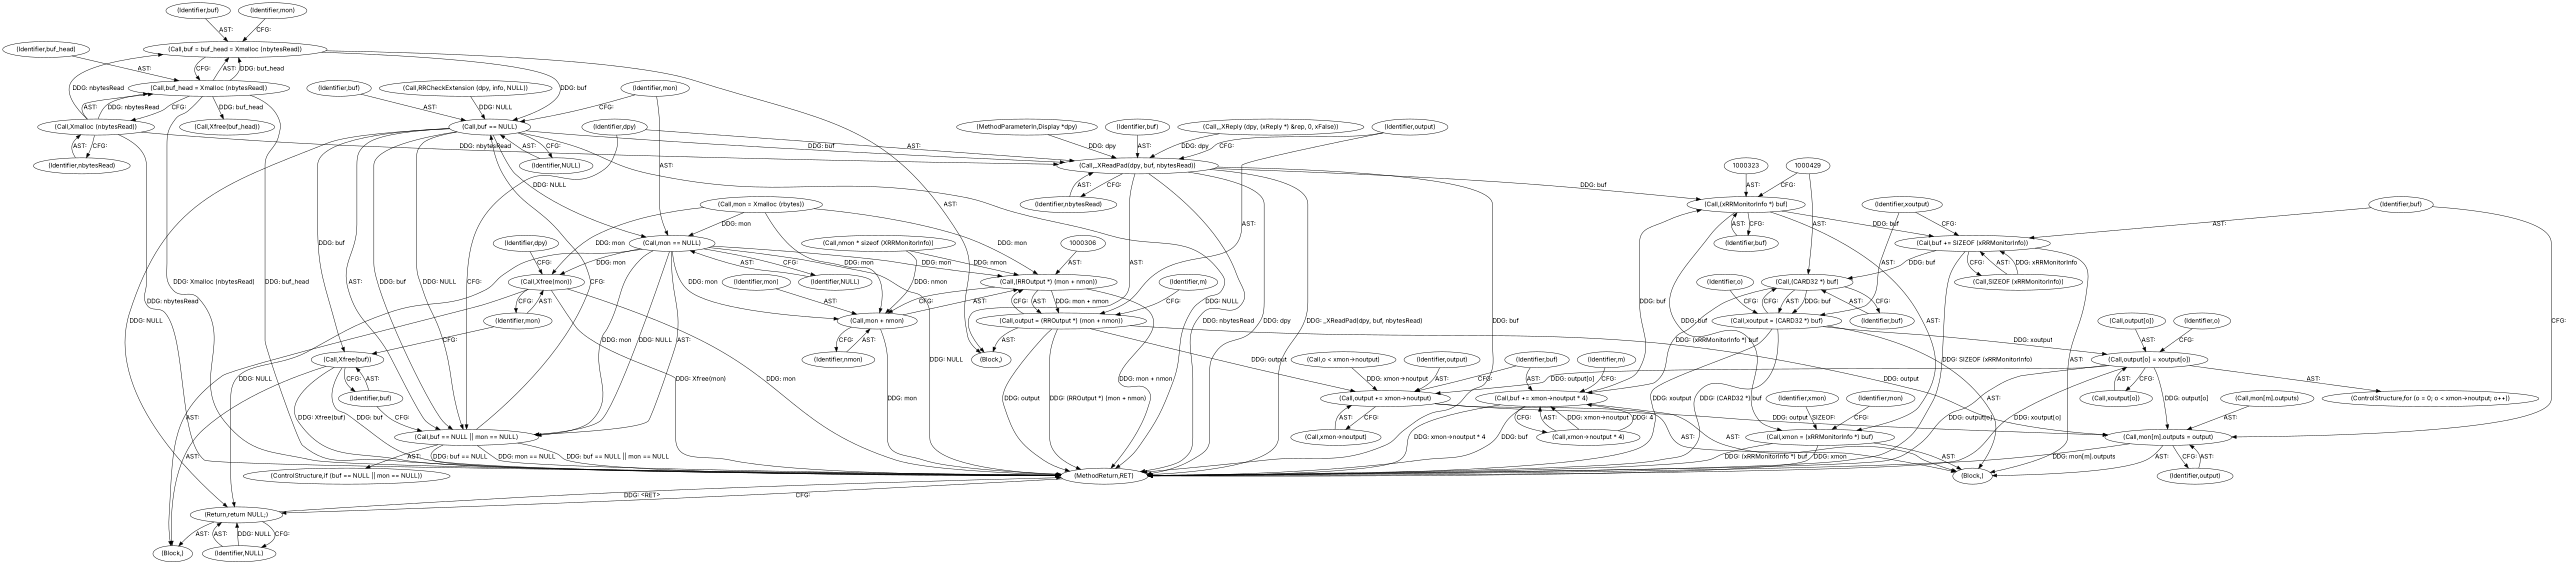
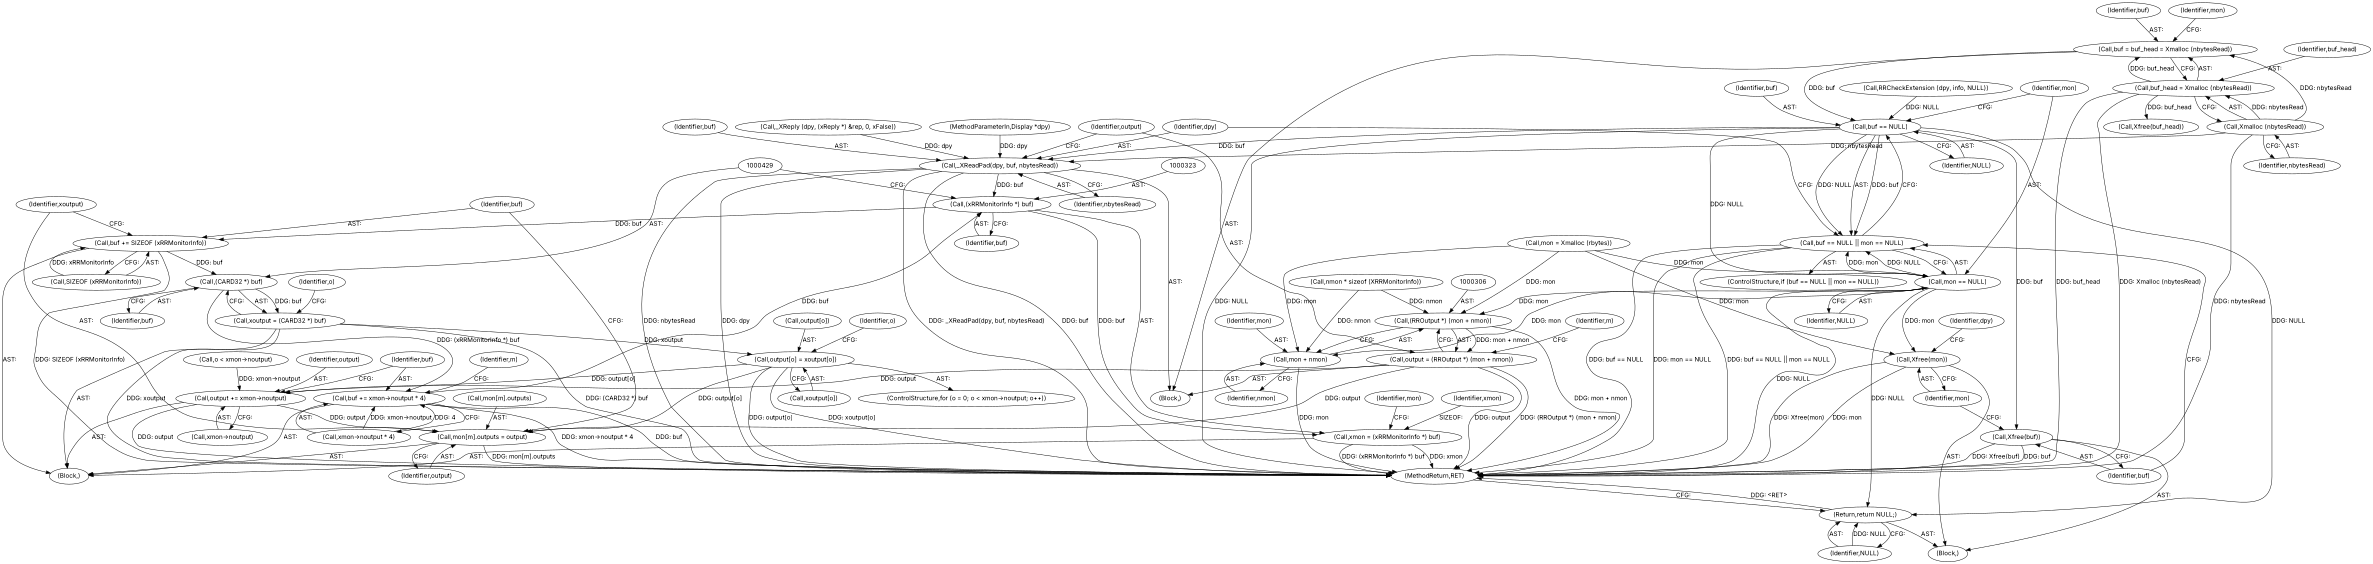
none -> (1919, 258)
(1878, 280) -> (158, 394)
none -> (384, 462)
